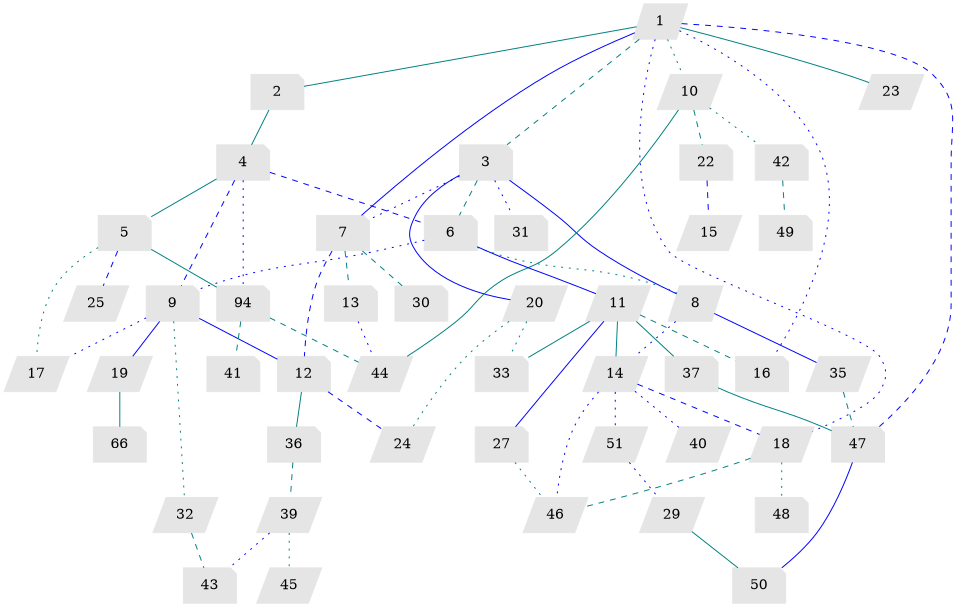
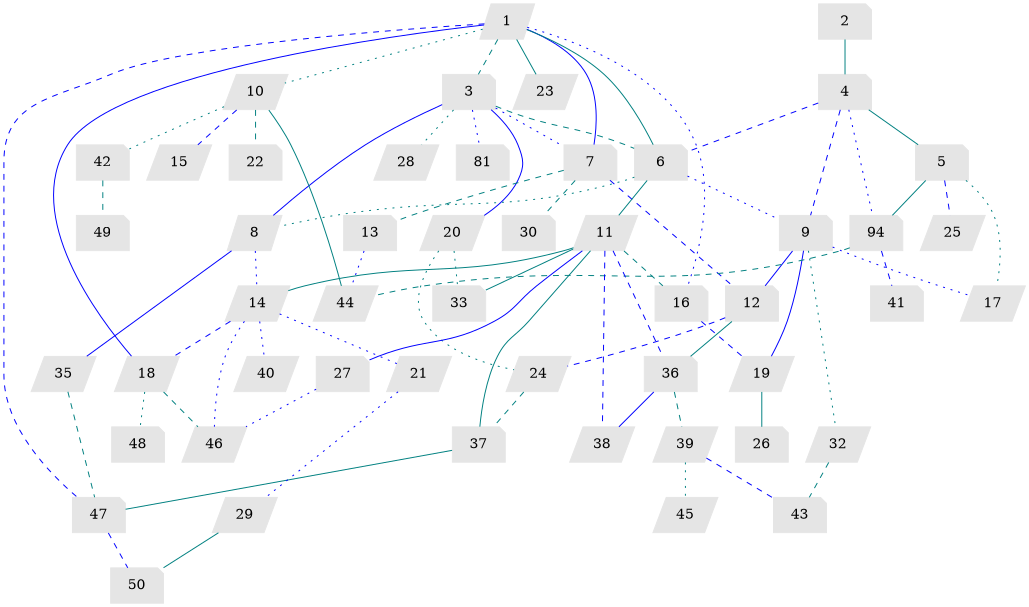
(470, 57) -> (603, 73)
none -> (406, 163)
(708, 198) -> (217, 127)
(521, 233) -> (483, 163)
(536, 271) -> (636, 194)
(728, 283) -> (154, 92)
none -> (638, 304)
none -> (722, 339)
(237, 345) -> (889, 275)
none -> (509, 409)
(120, 445) -> (762, 445)
none -> (602, 445)
(615, 445) -> (419, 374)
(529, 480) -> (281, 408)
(825, 521) -> (118, 550)
(249, 550) -> (740, 478)
